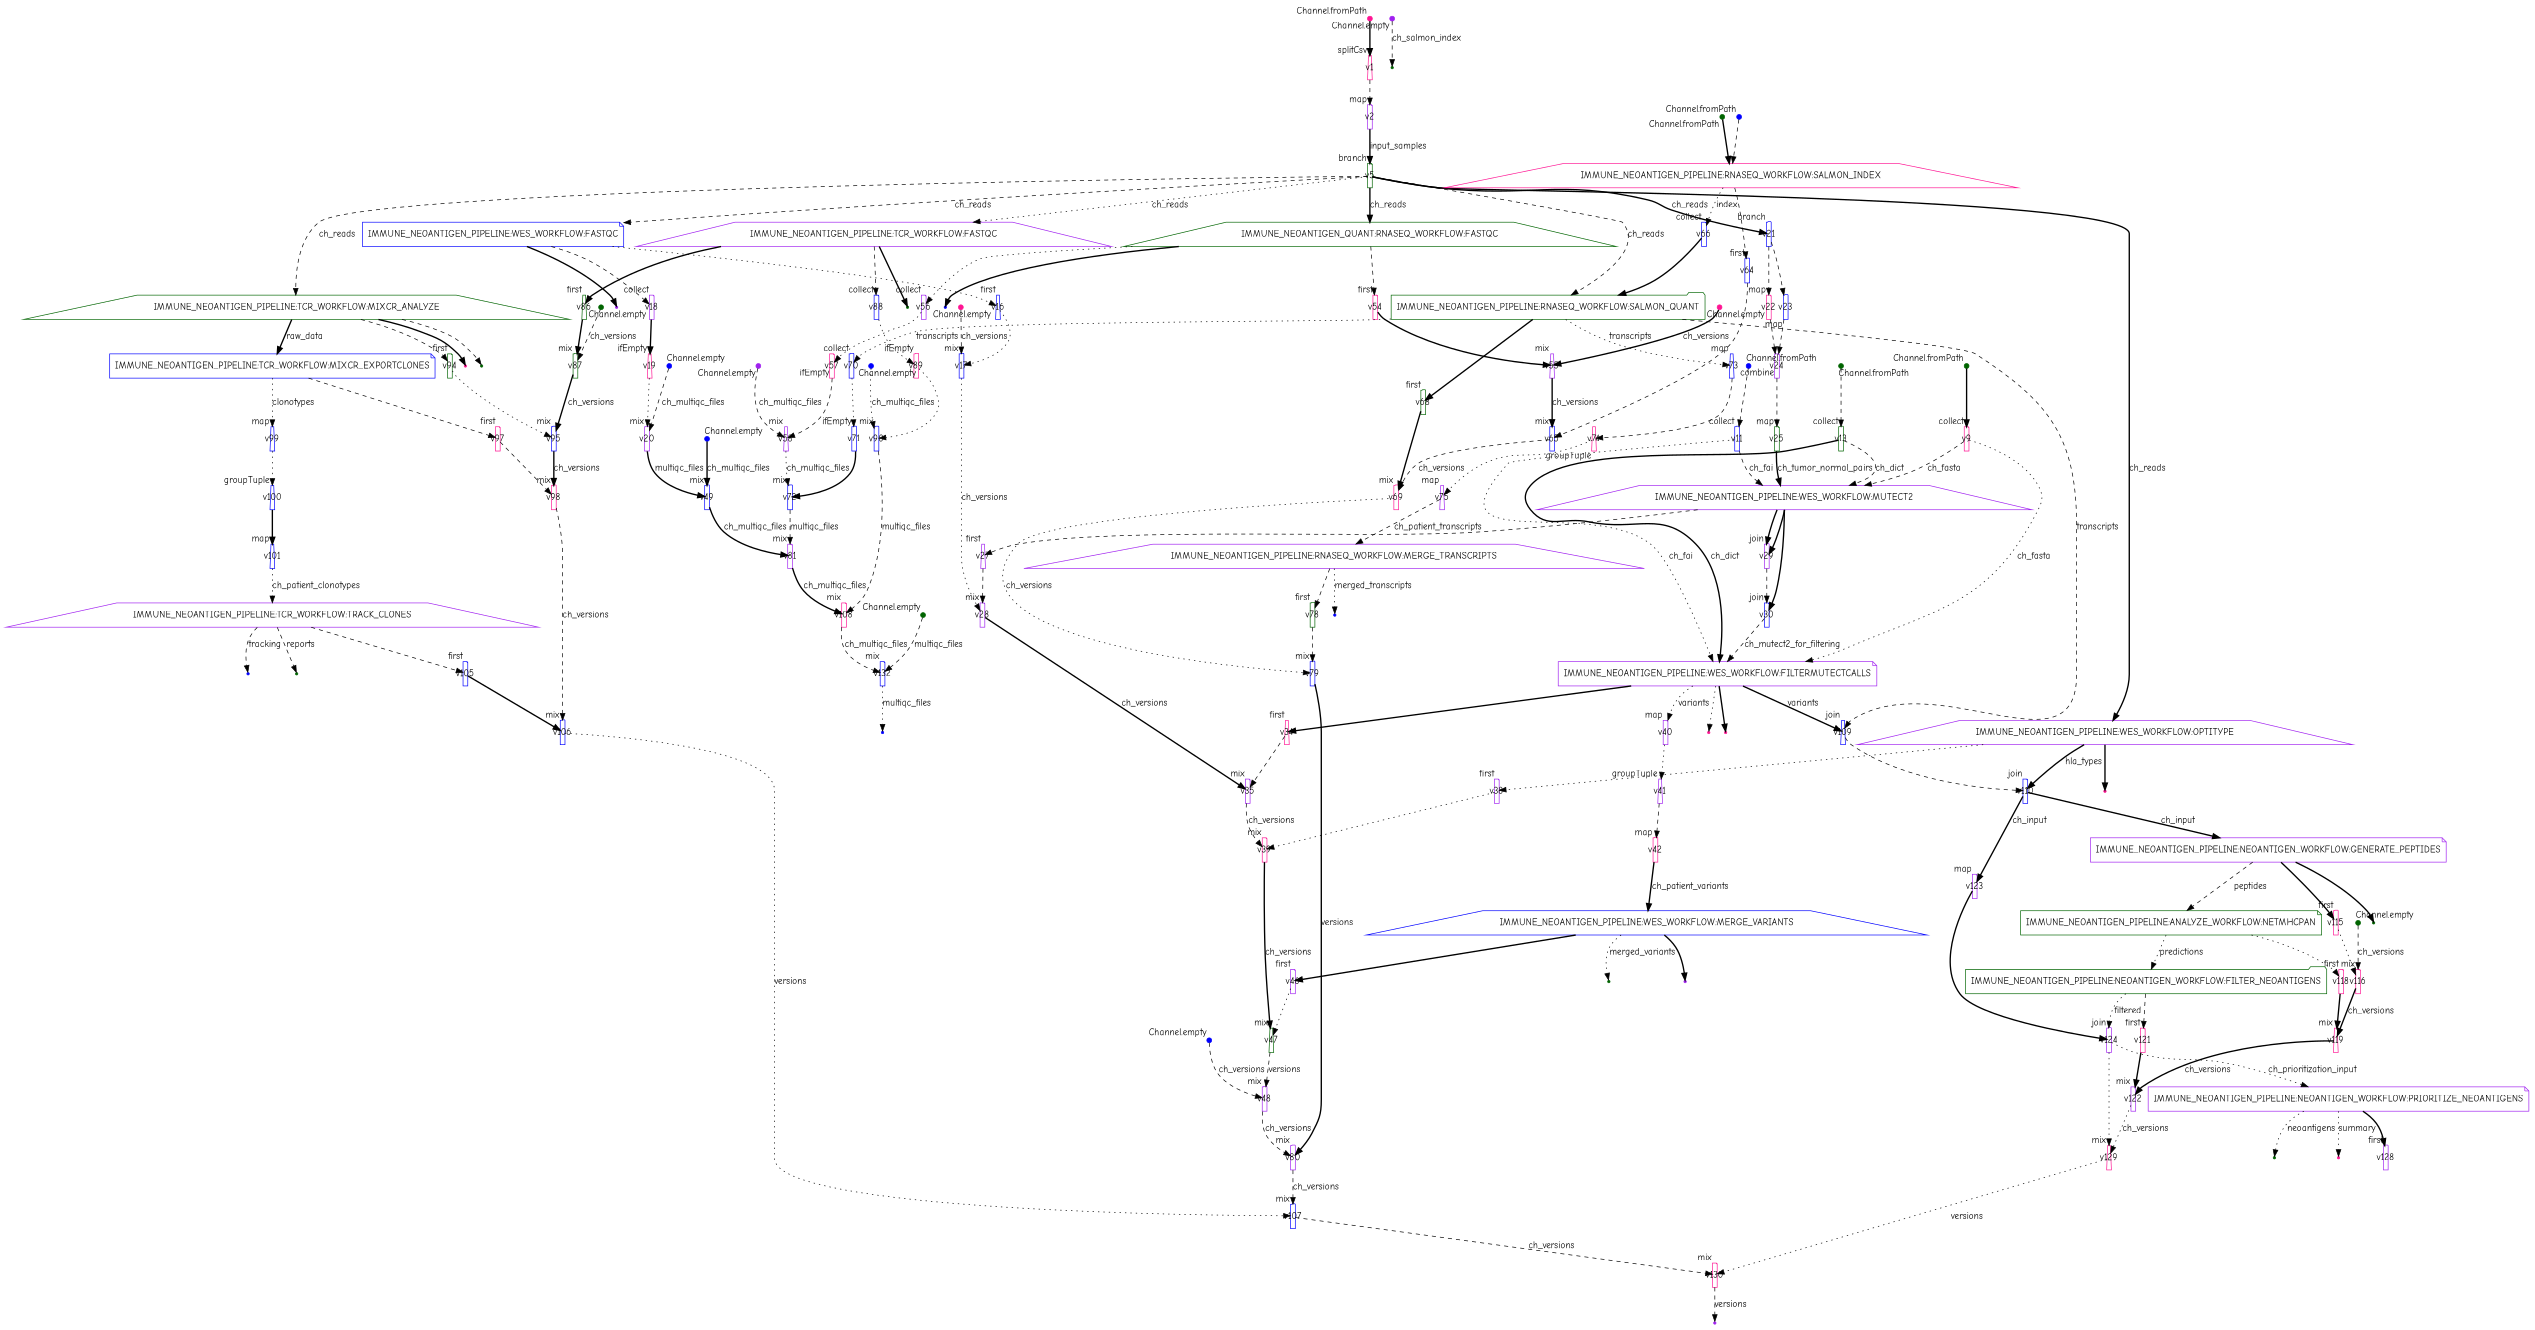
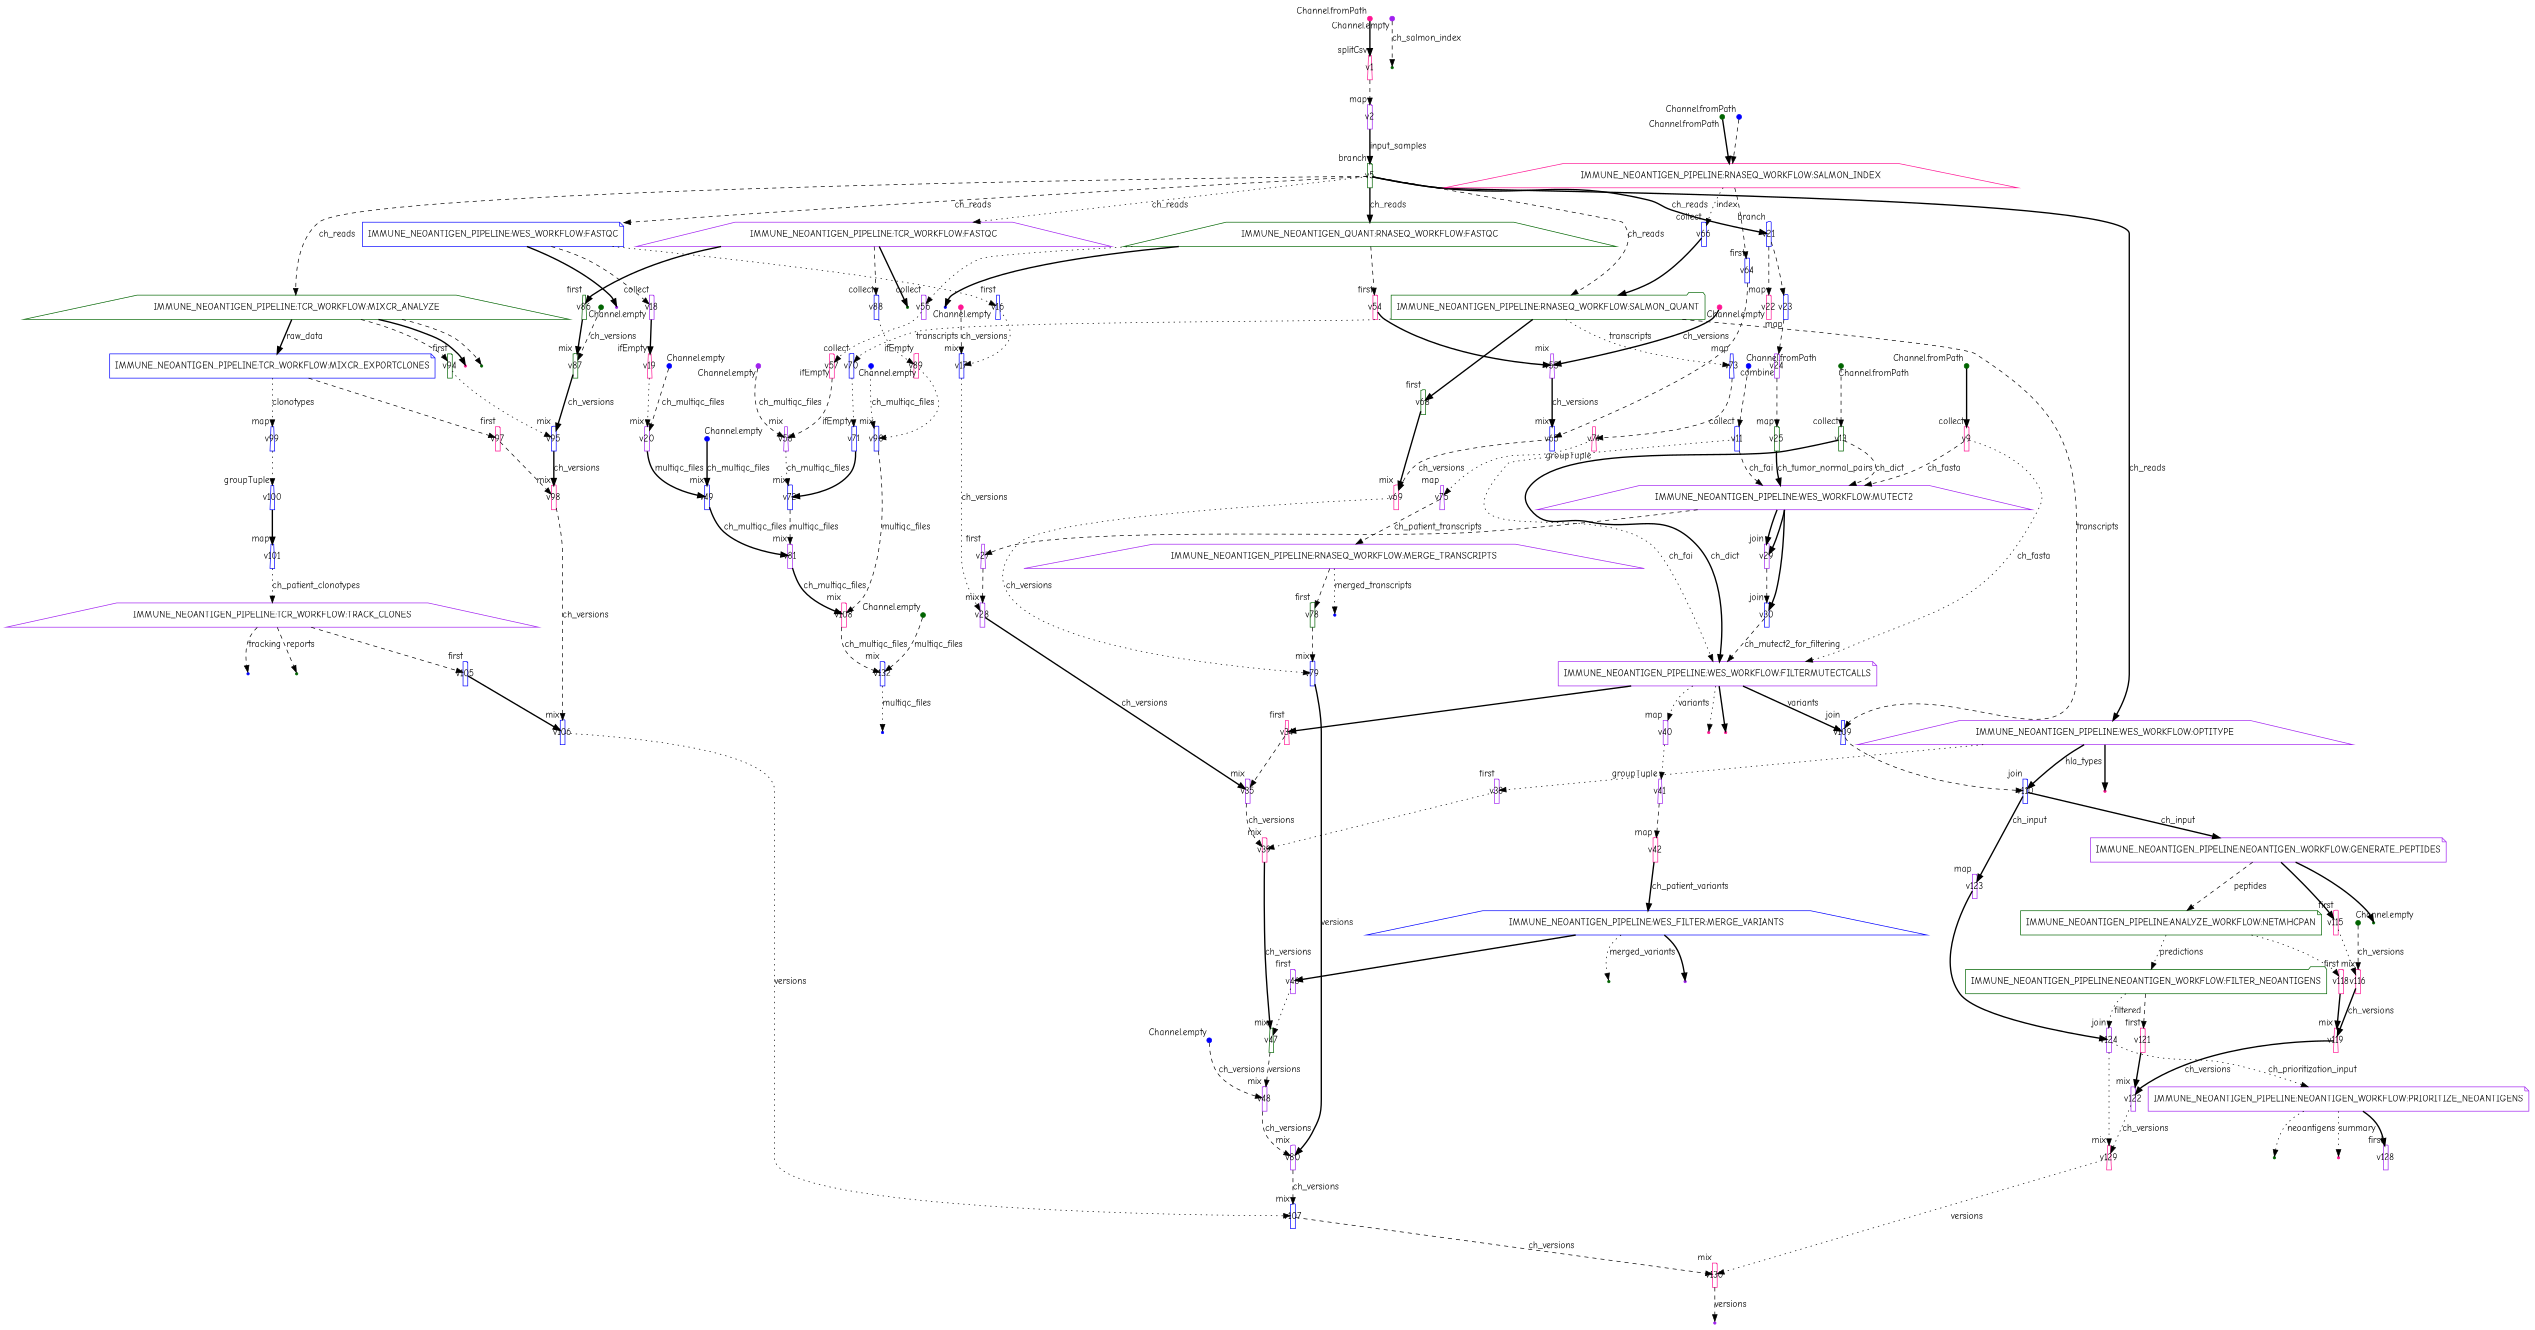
(1772, 333) -> none
(1647, 923) -> (1647, 923)
